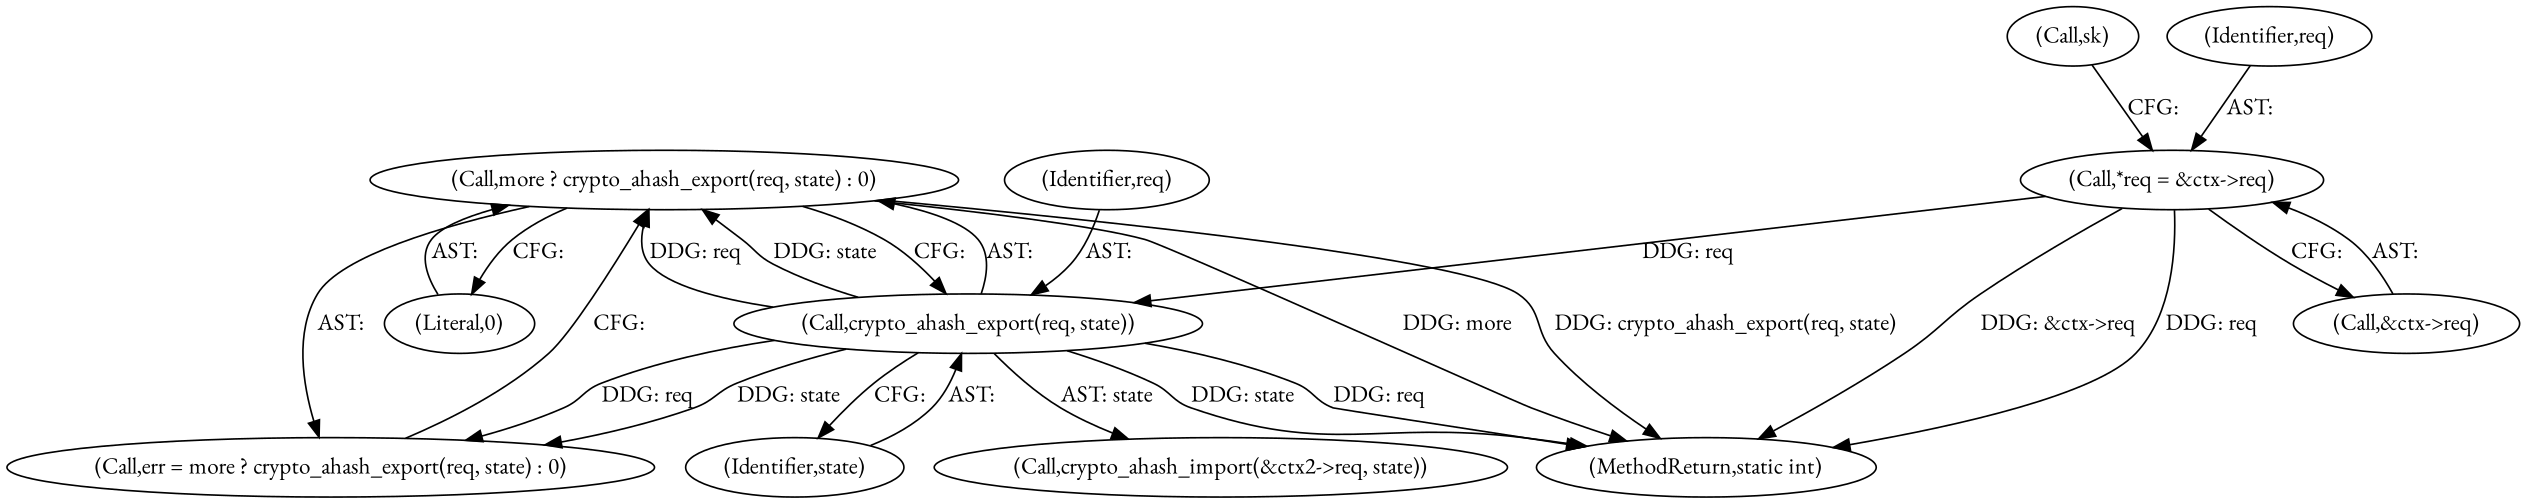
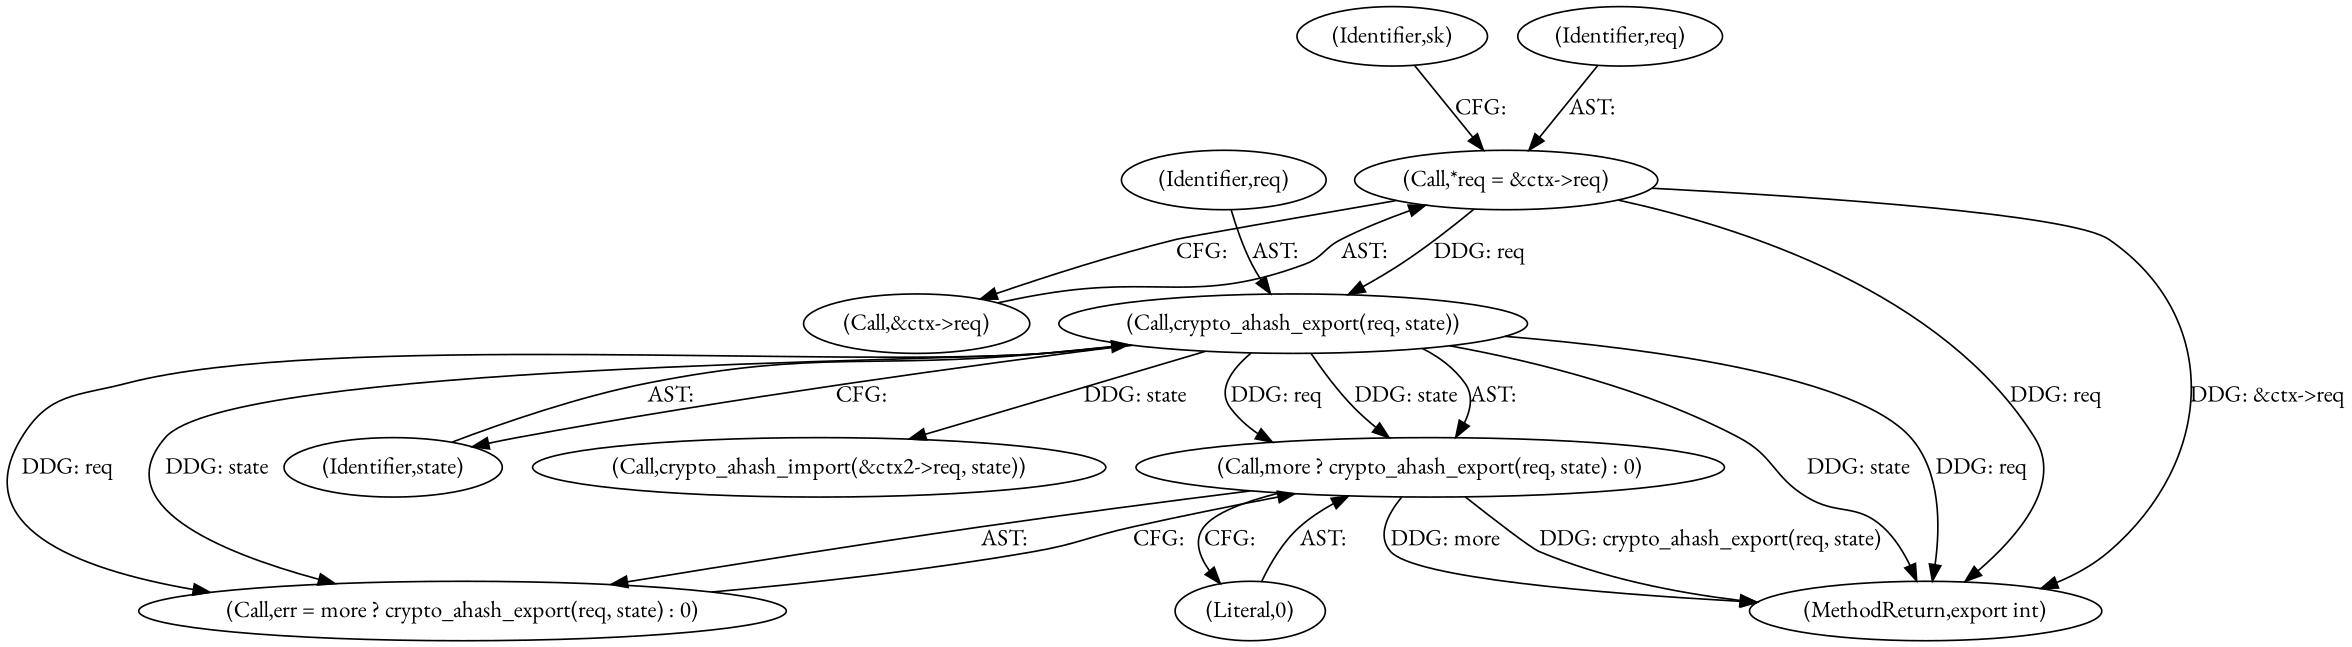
(2073, 36) -> (1392, 36)
(874, 234) -> none
(1107, 396) -> (1135, 396)
(1706, 467) -> (1926, 611)
